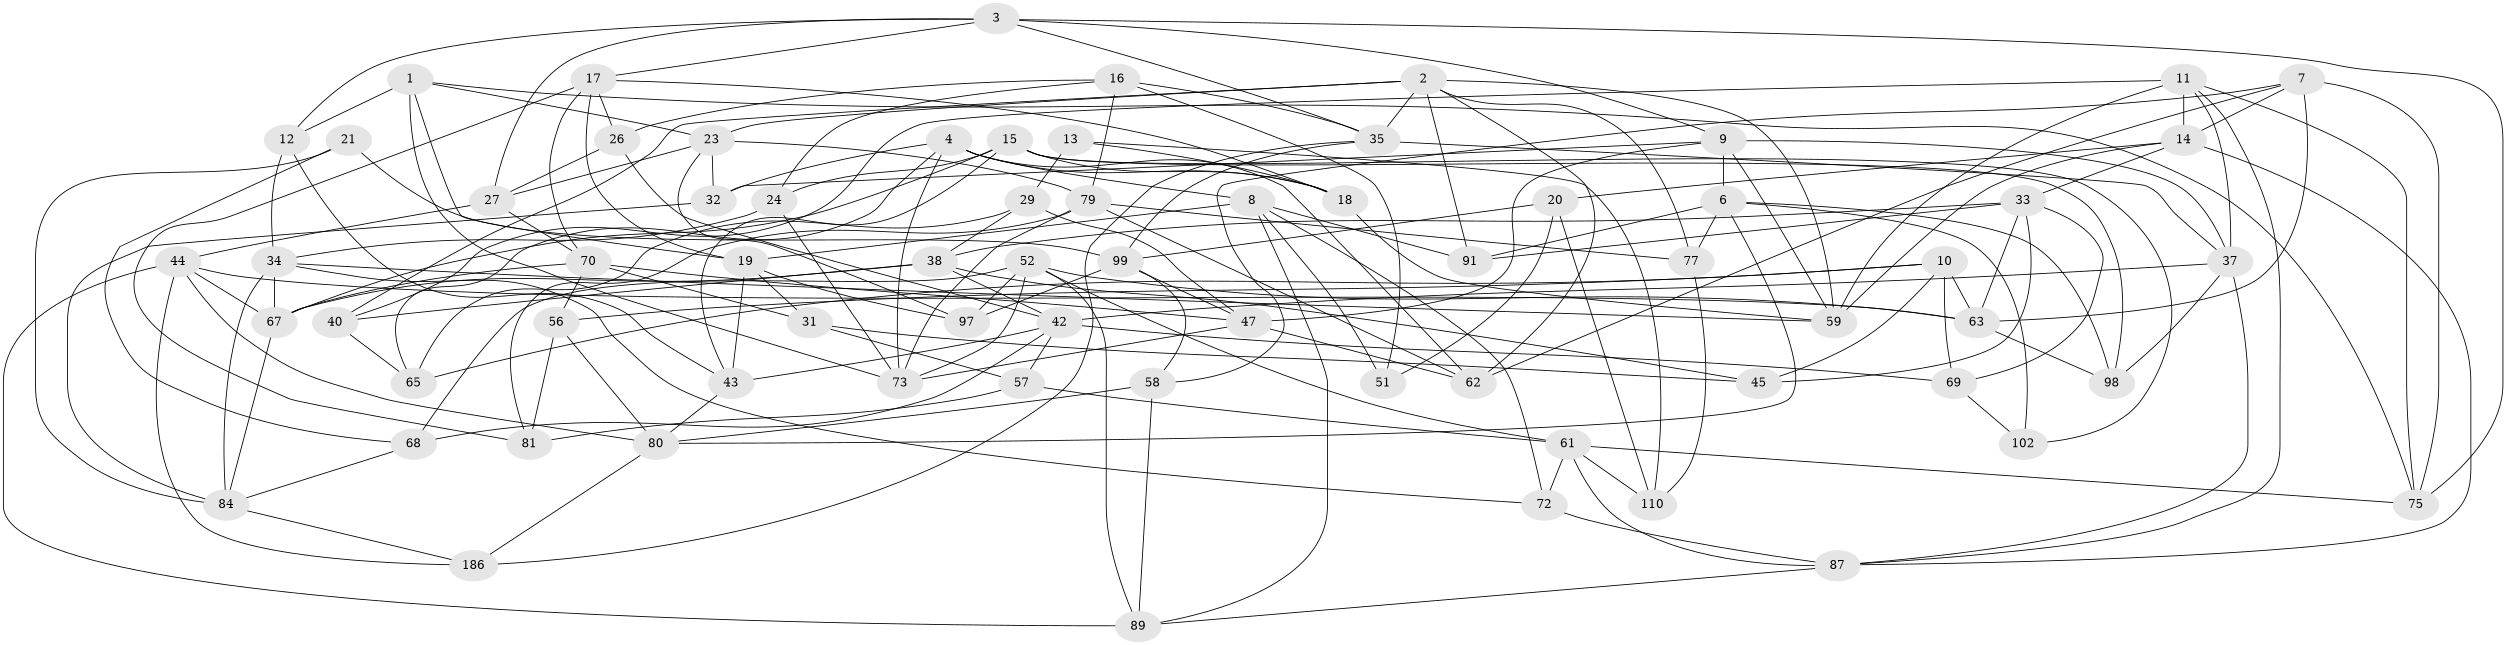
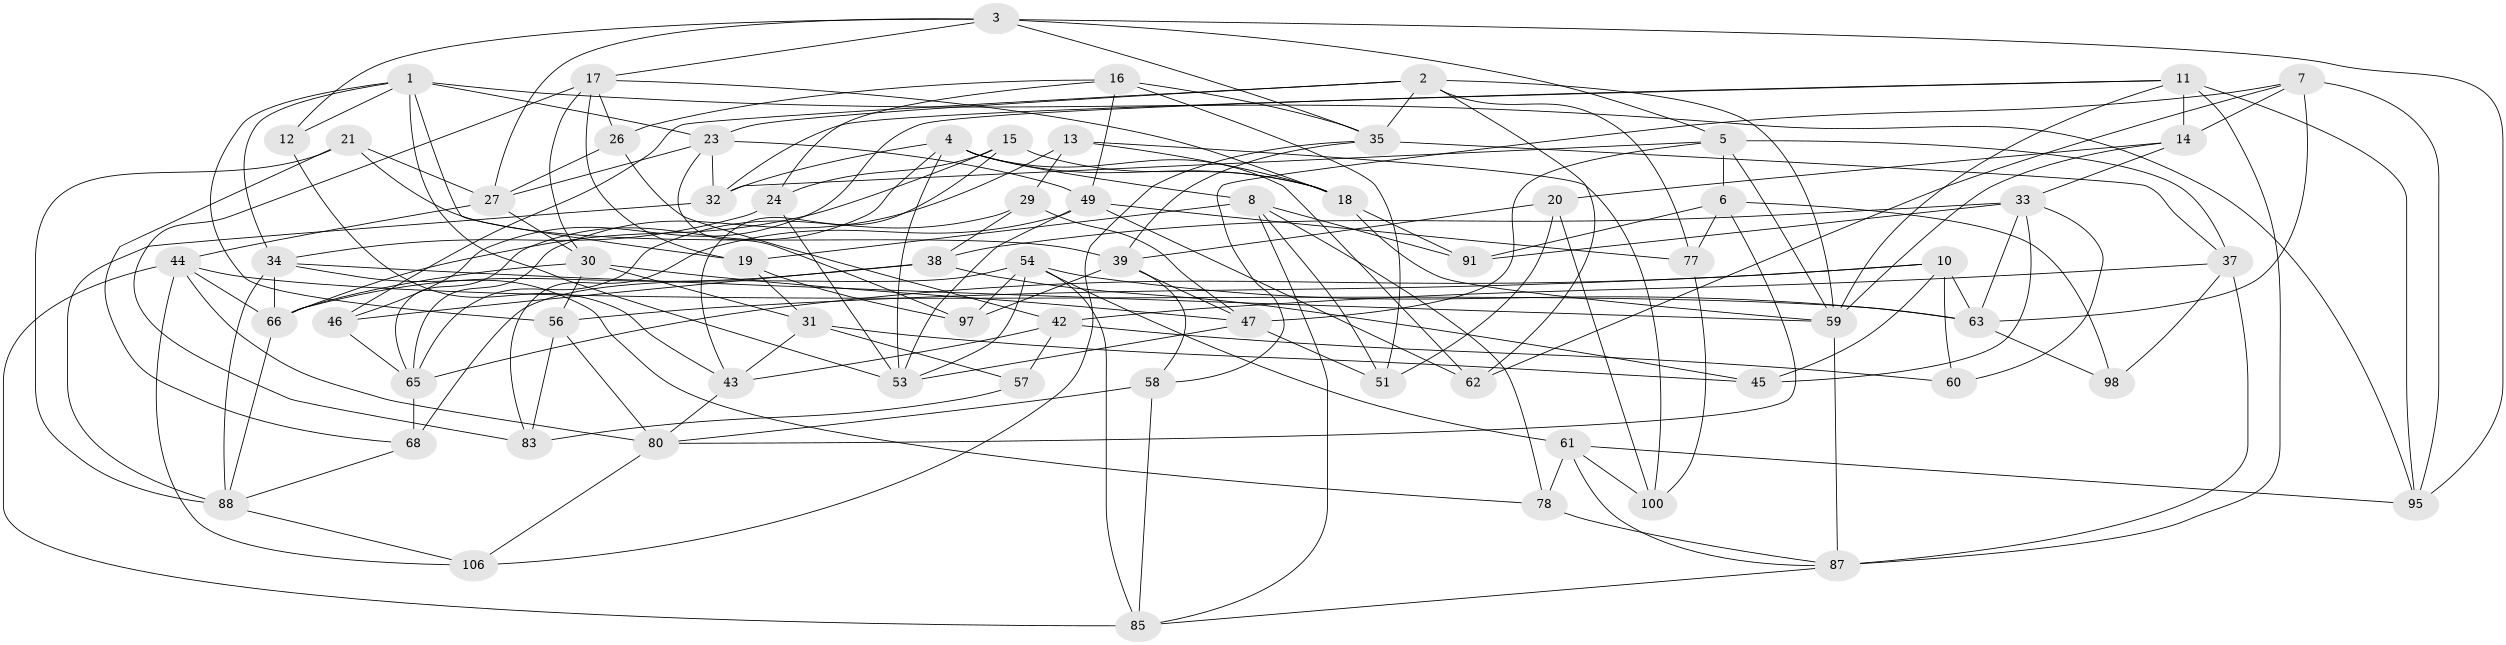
(1724, 140) -> (1724, 140)
(1646, 163) -> none
(2225, 166) -> (1435, 98)
none -> (413, 167)
(1448, 174) -> (1401, 228)
(273, 193) -> (261, 121)
(1088, 201) -> (1088, 201)
none -> (671, 222)
(589, 262) -> (589, 262)
(1028, 262) -> (1028, 262)
(1121, 262) -> (1121, 262)
none -> (235, 266)
(980, 284) -> none
(274, 323) -> (274, 323)
(335, 323) -> (335, 323)
(738, 323) -> (771, 353)
(1361, 353) -> (1311, 351)
(900, 383) -> (900, 383)
(1954, 383) -> (1954, 383)
(1294, 418) -> none
(749, 427) -> (414, 414)
(529, 444) -> (529, 444)
(2023, 444) -> none
(226, 505) -> (226, 505)
(1544, 505) -> (1544, 505)
(1653, 505) -> (1653, 505)
(2416, 505) -> (2416, 505)
(2415, 531) -> (1836, 444)
(474, 566) -> (474, 566)
(1138, 627) -> (1138, 627)
